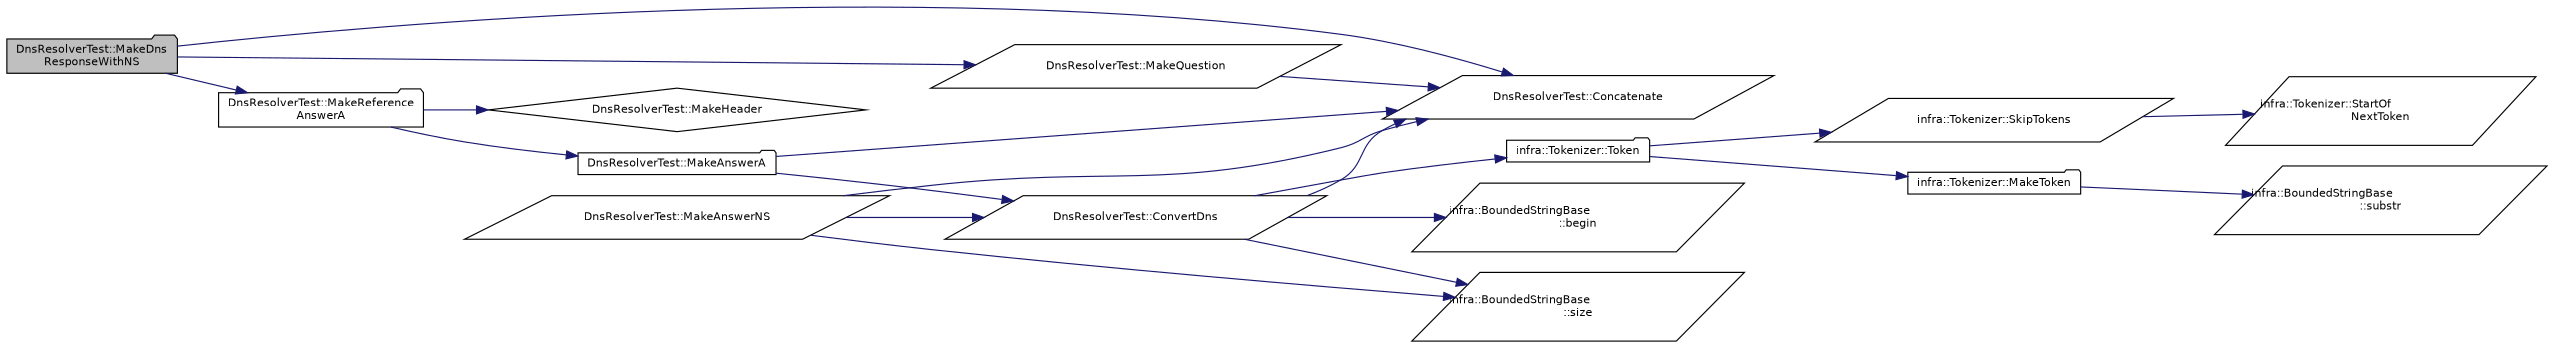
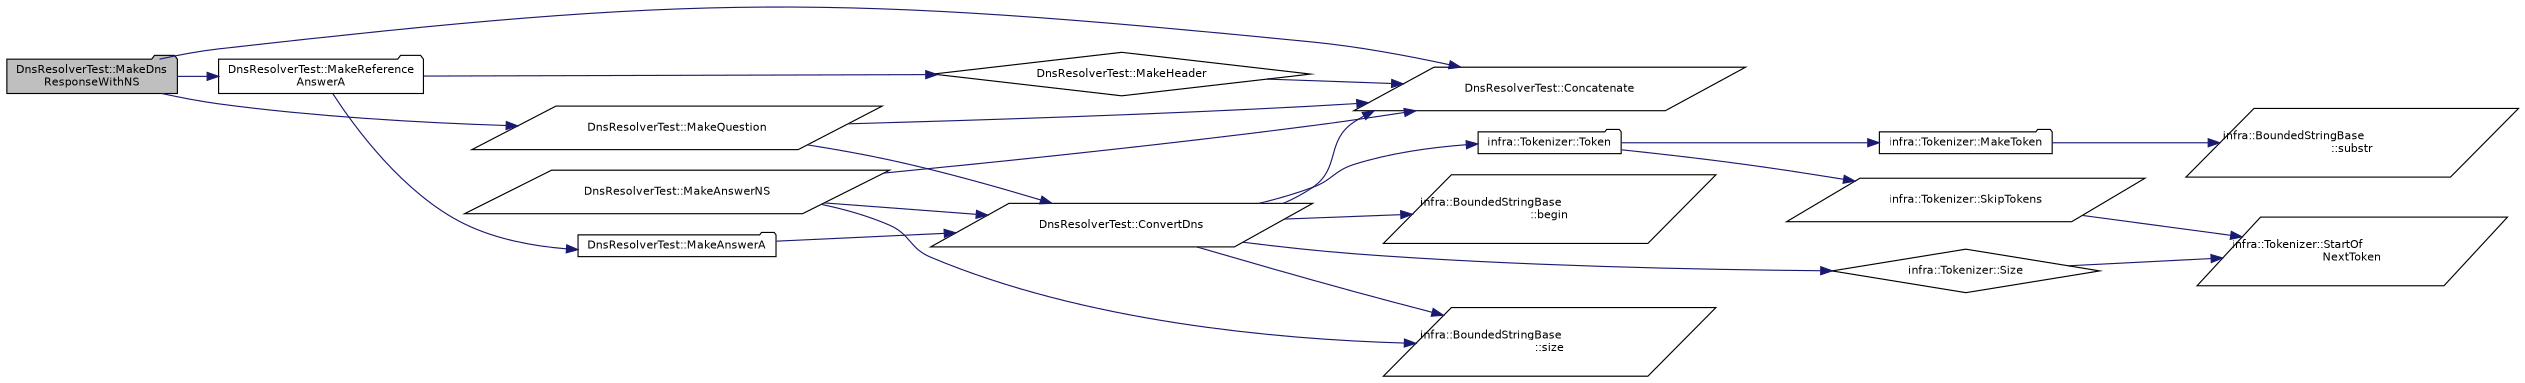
(1081, 134) -> (1329, 81)
none -> (902, 163)
none -> (1966, 271)
